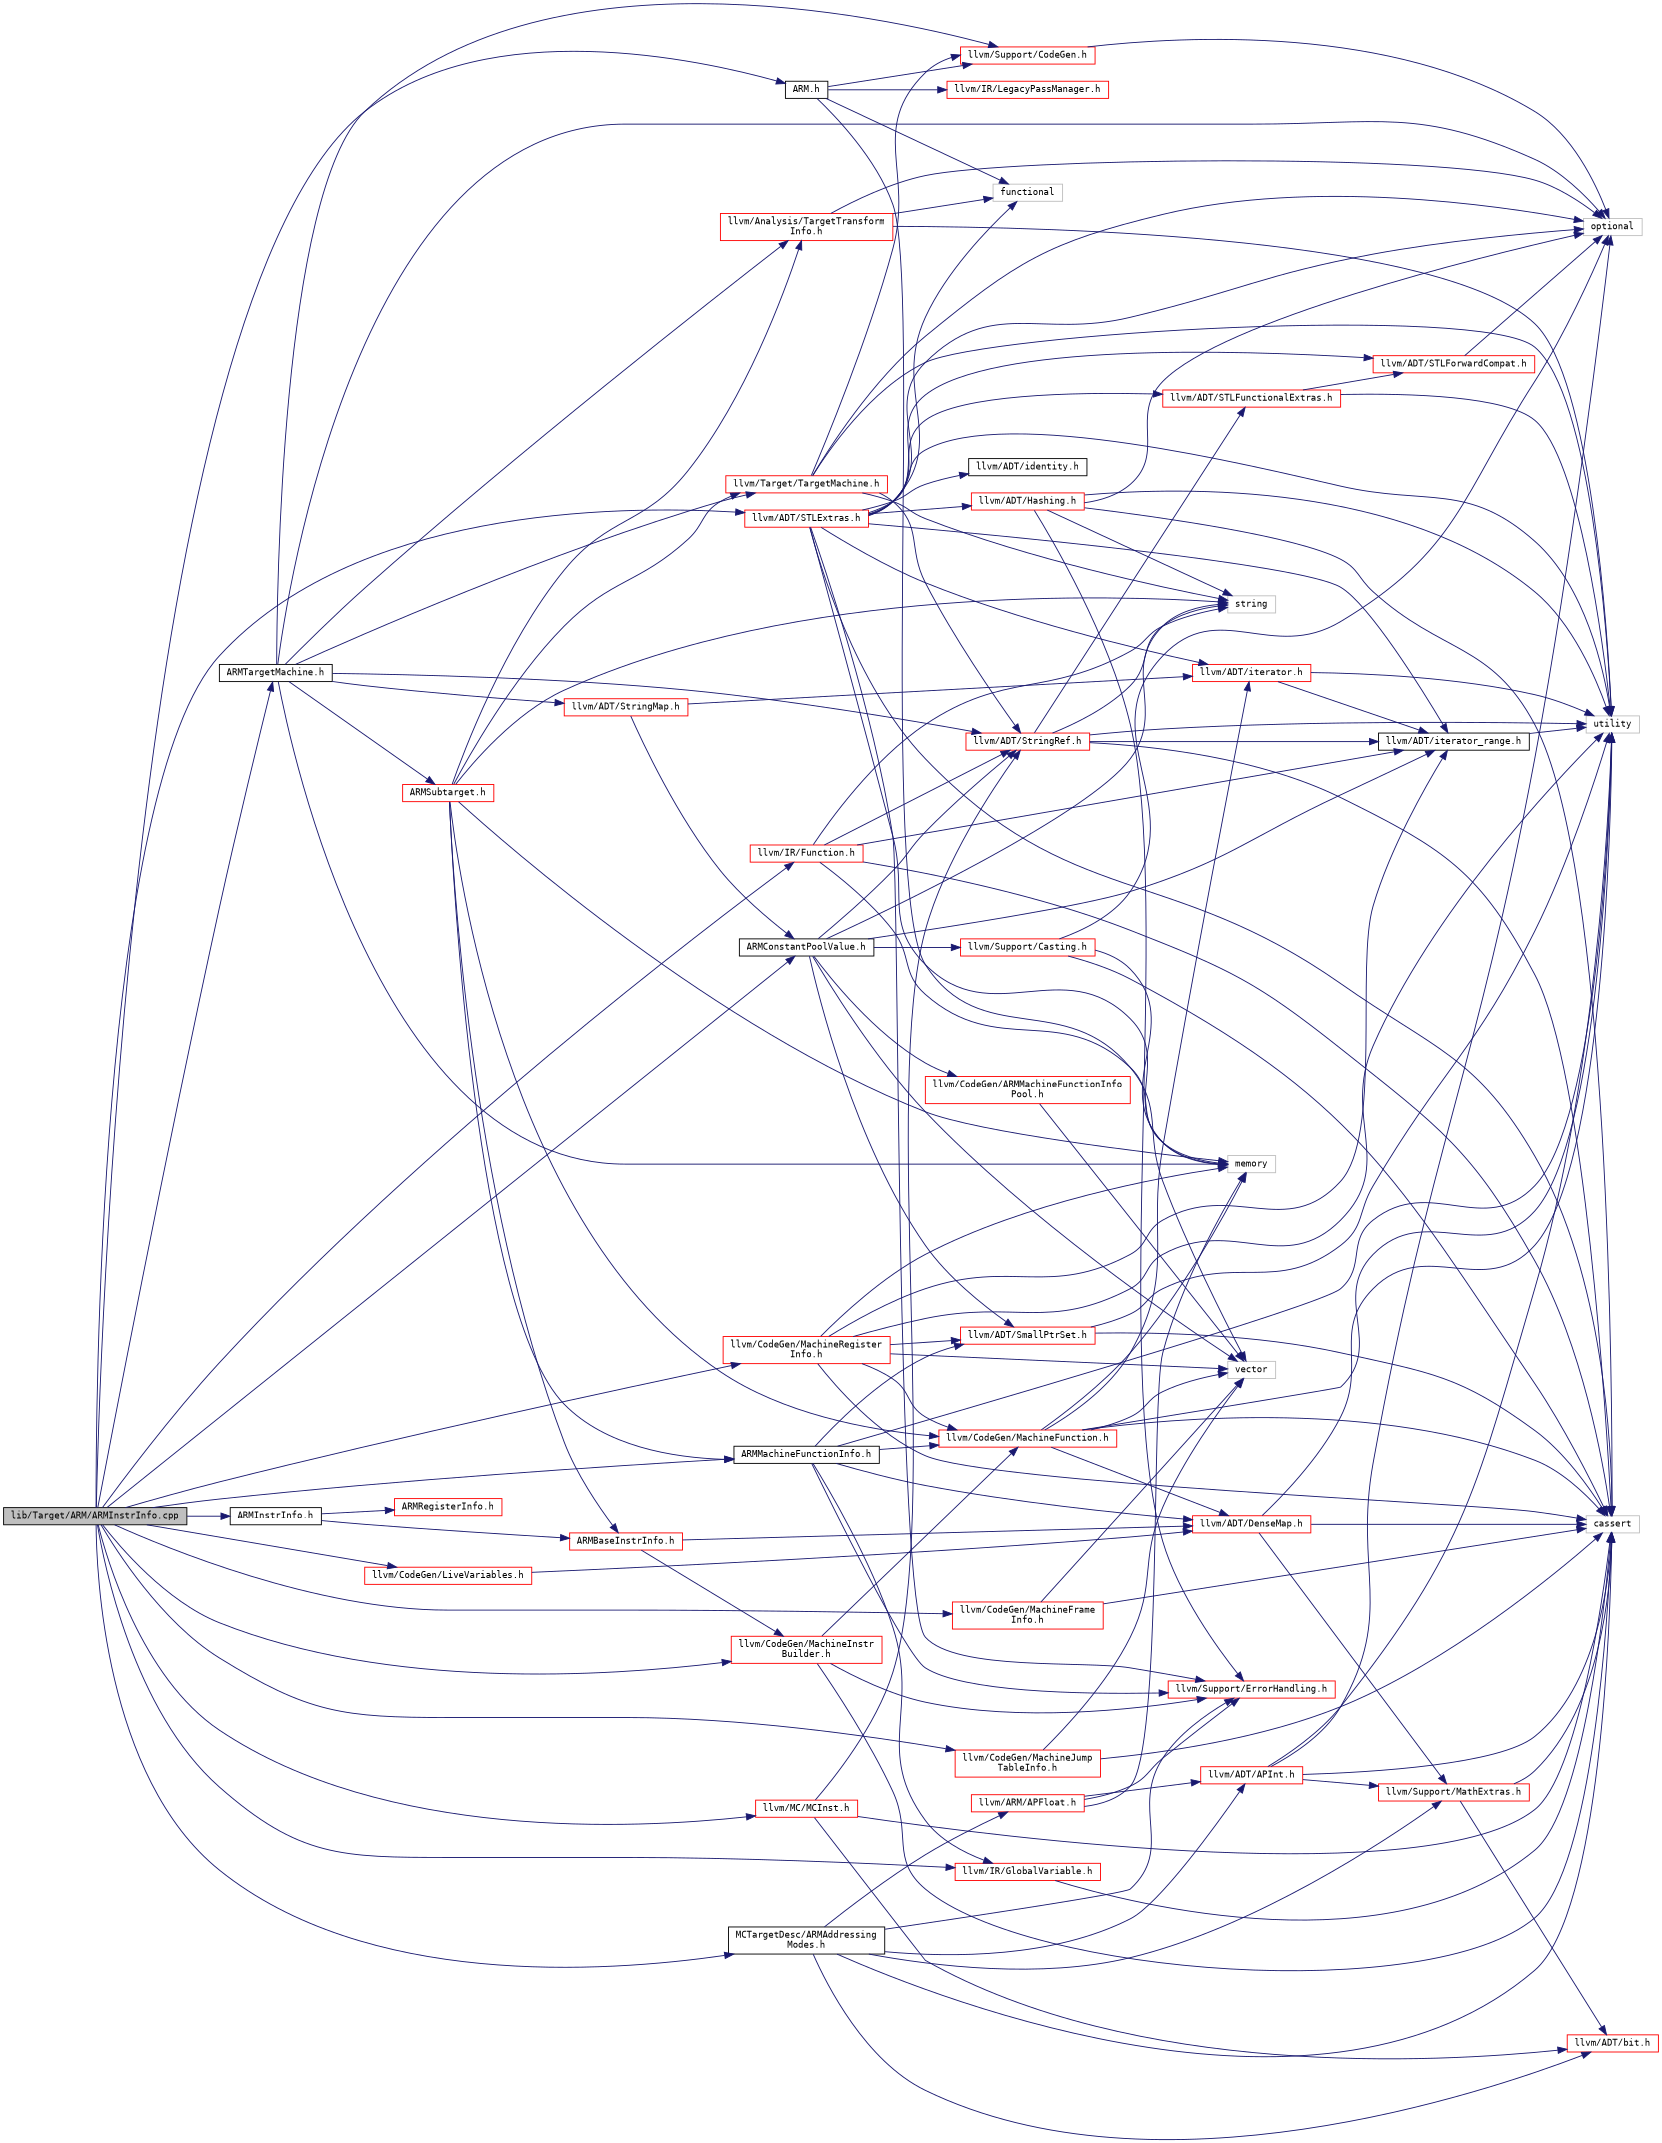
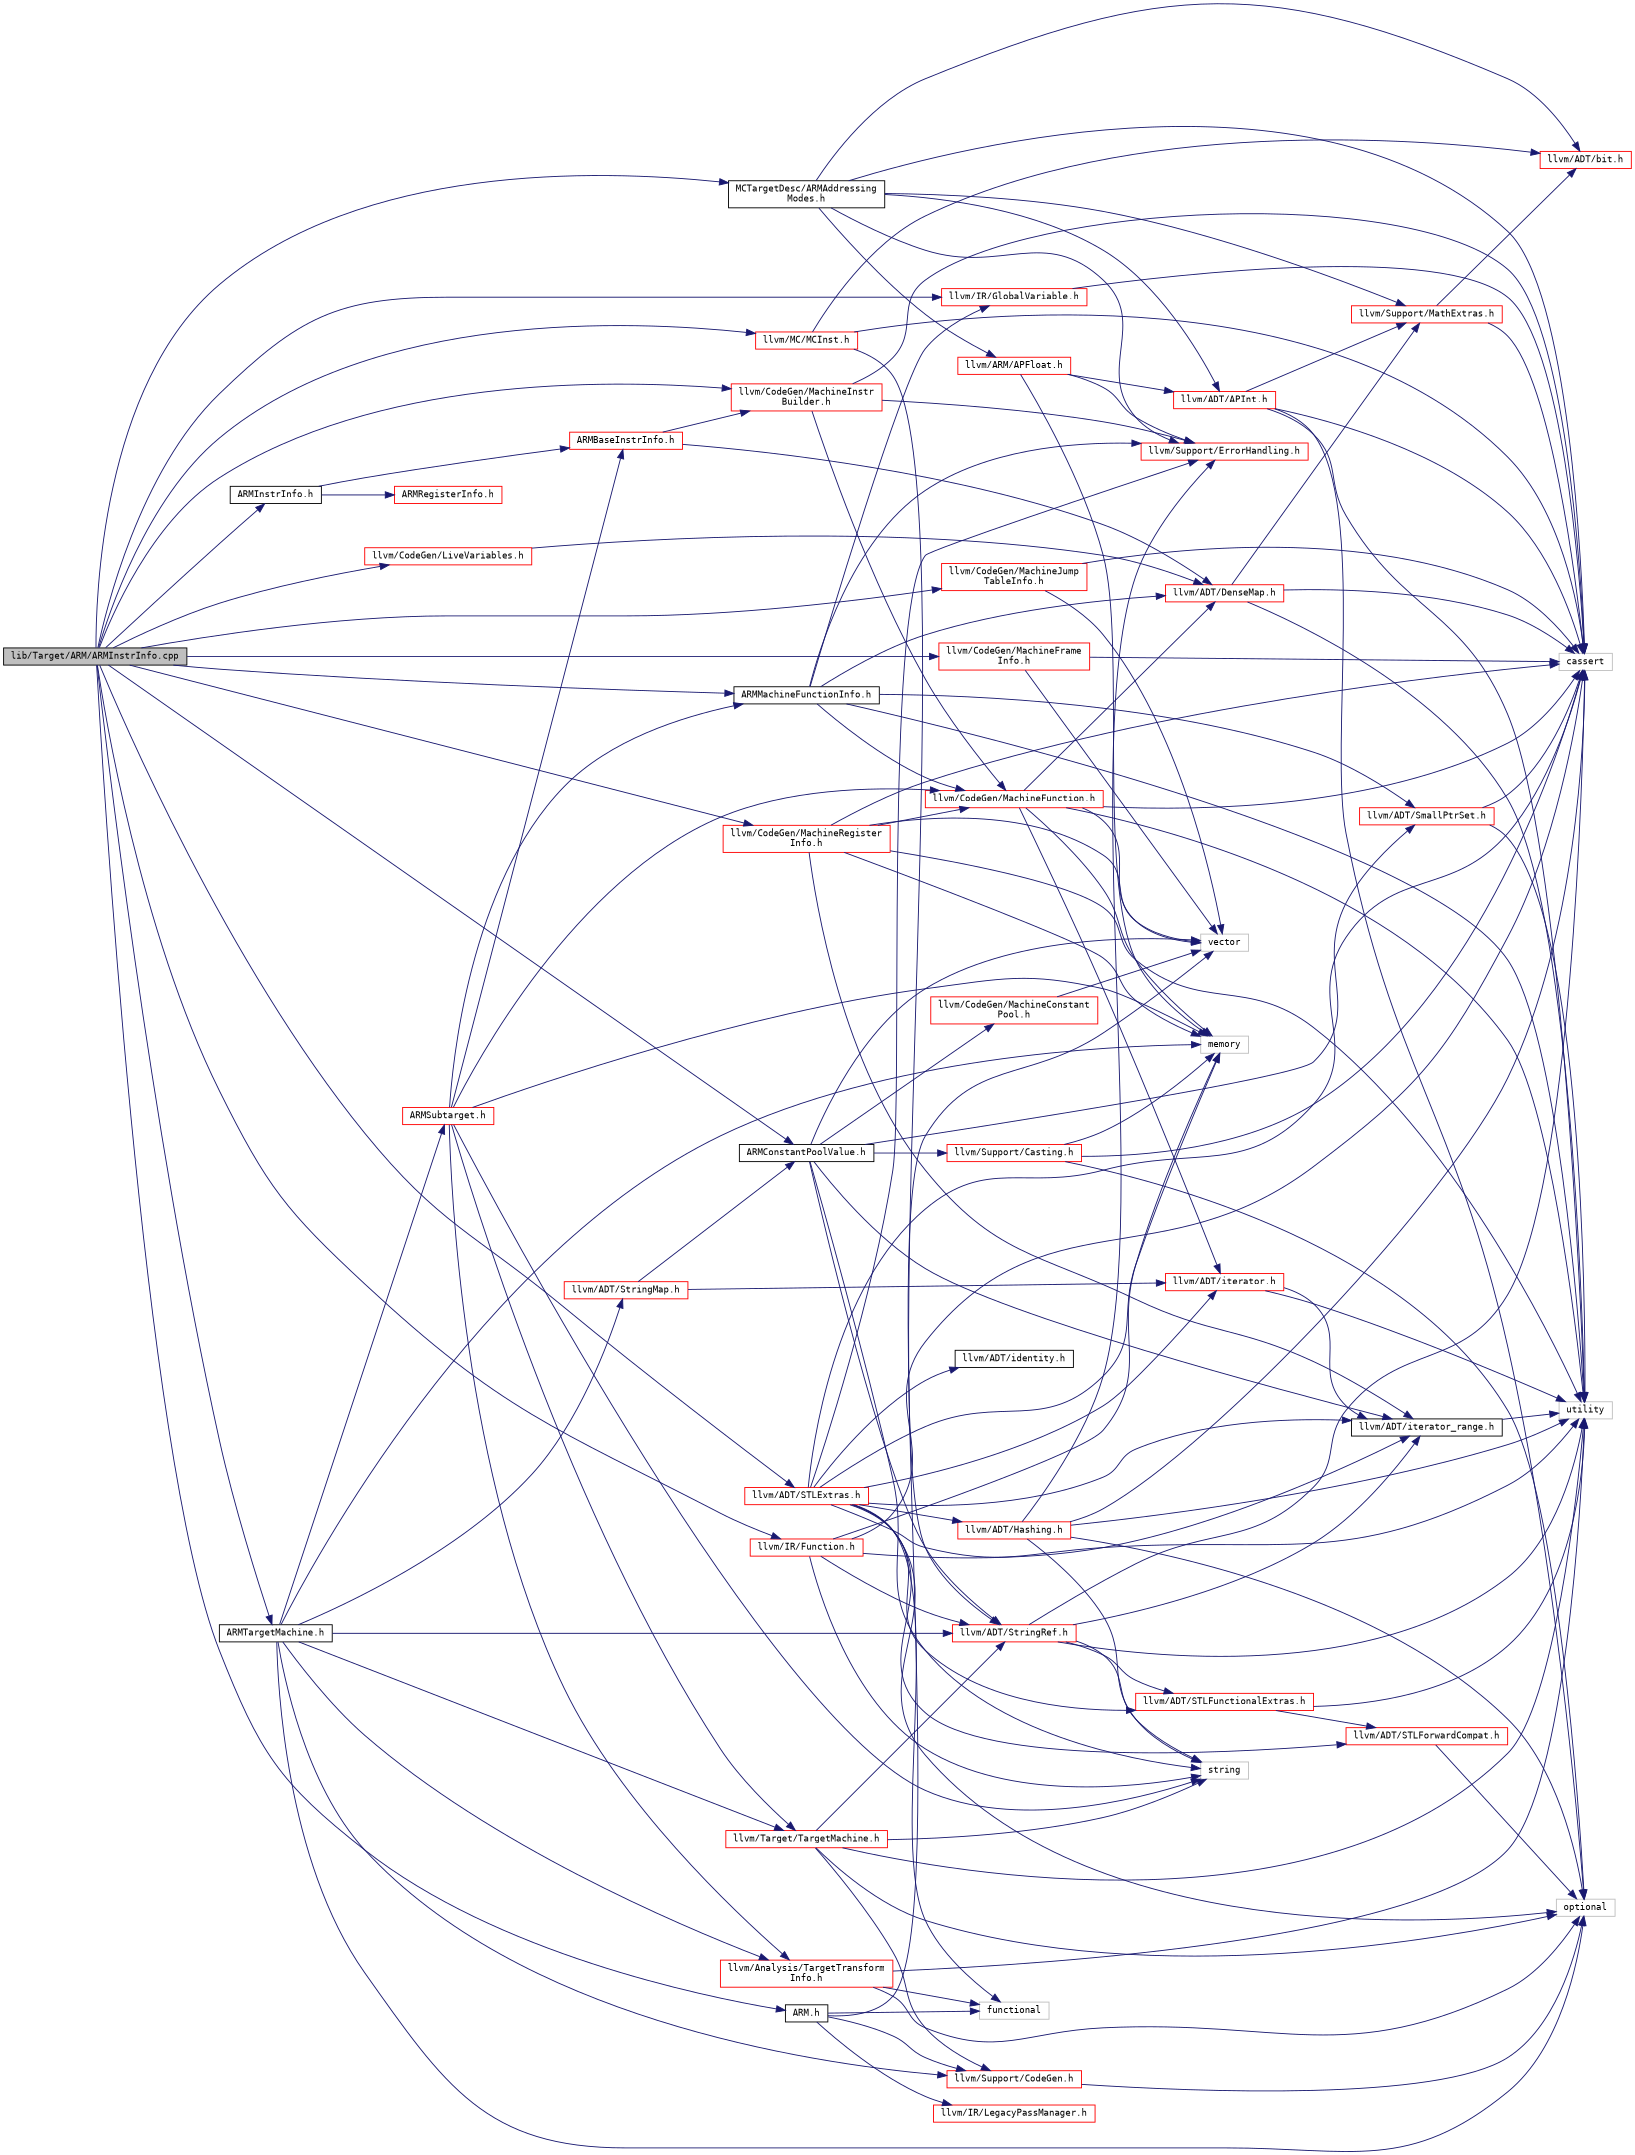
(1028, 1090) -> (1014, 1010)
(921, 1343) -> none
